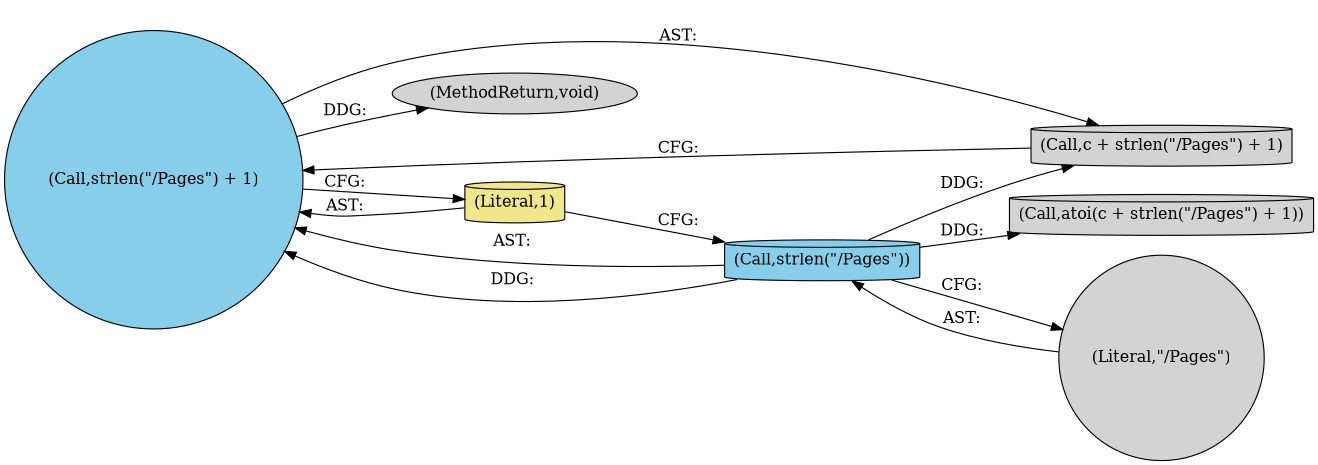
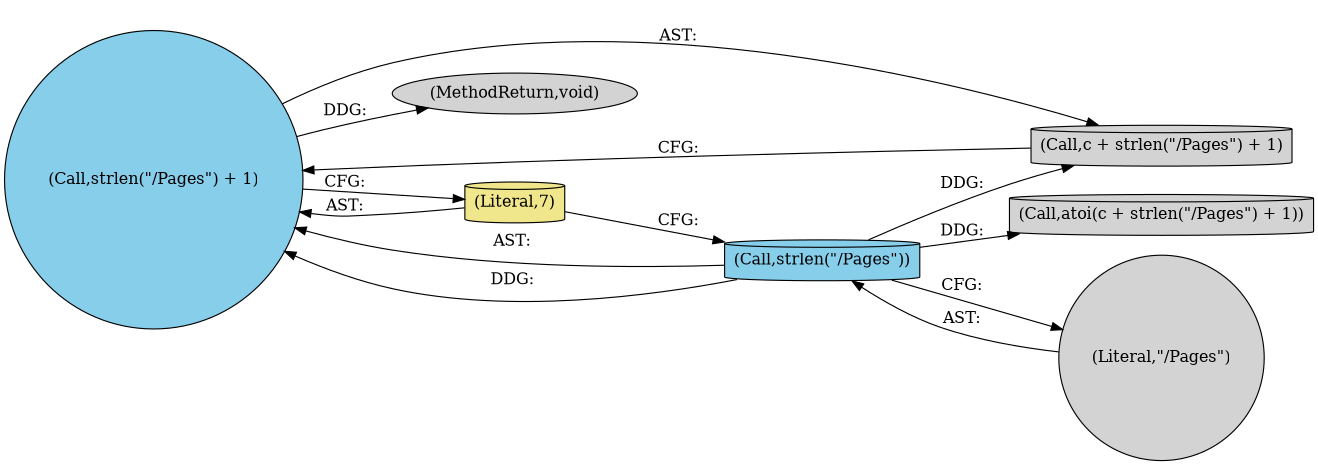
(515, 202) -> (515, 202)
